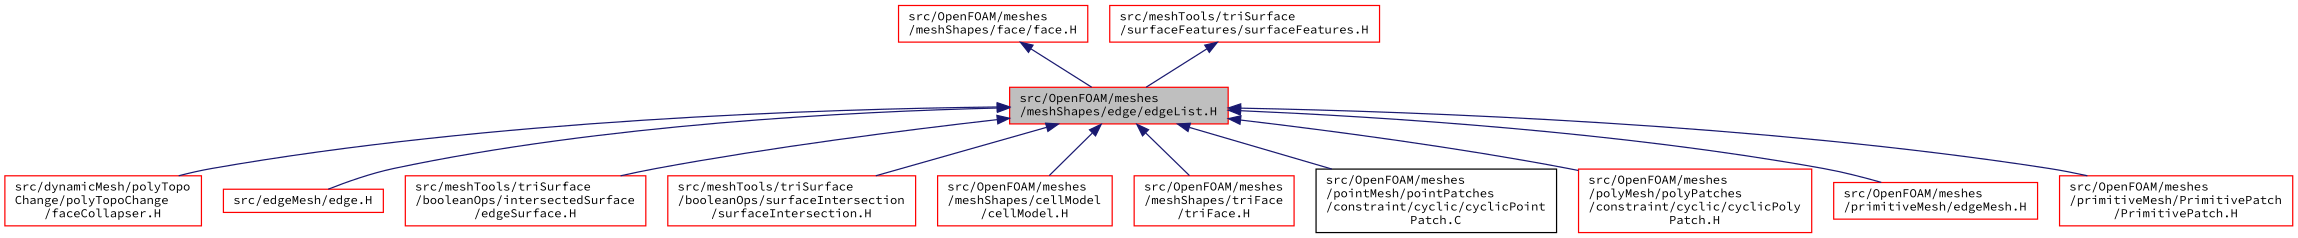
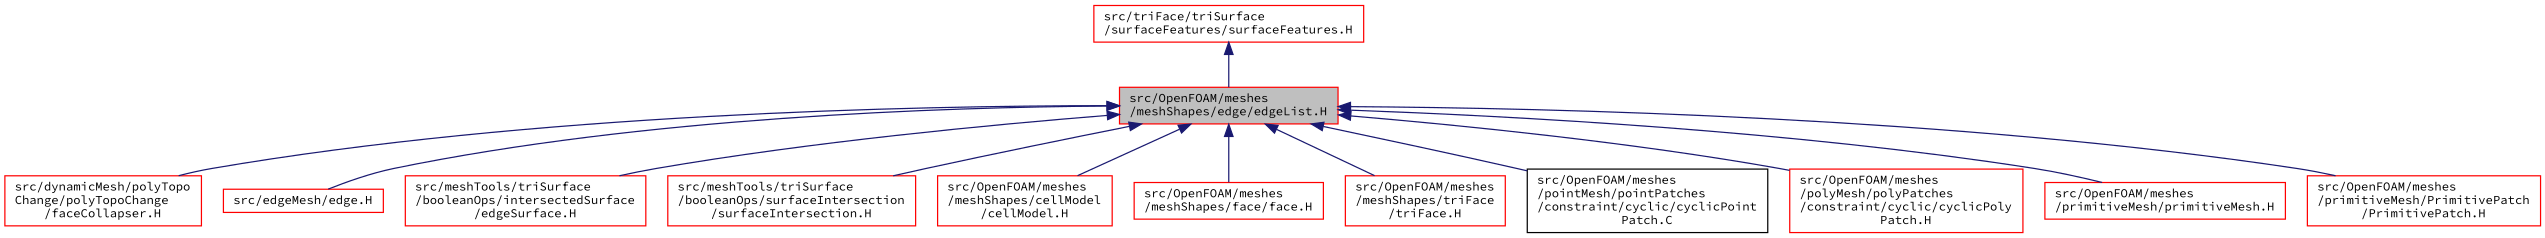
(1245, 24) -> (1229, 24)
(1061, 68) -> (1229, 159)
(1936, 201) -> (2165, 201)
